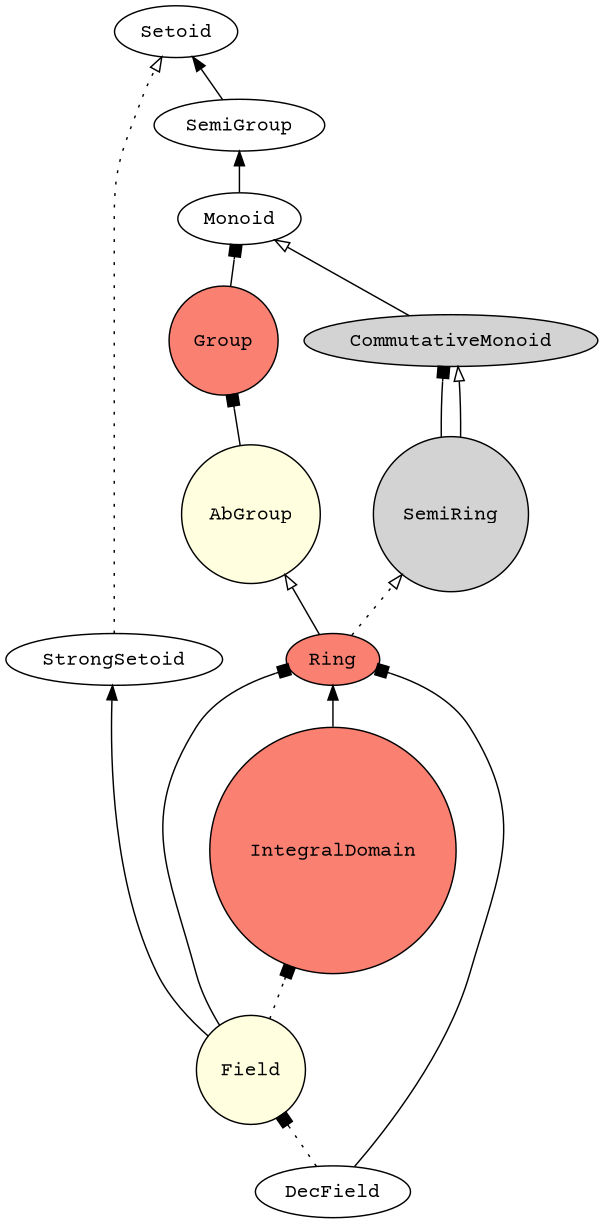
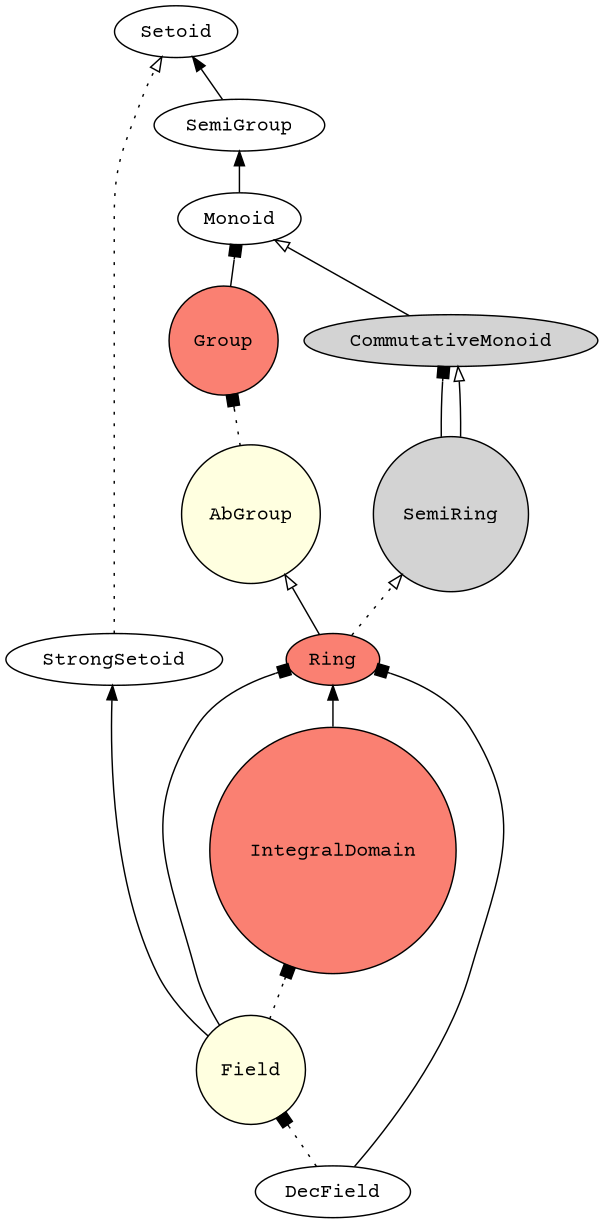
(237, 427) -> (237, 427)
